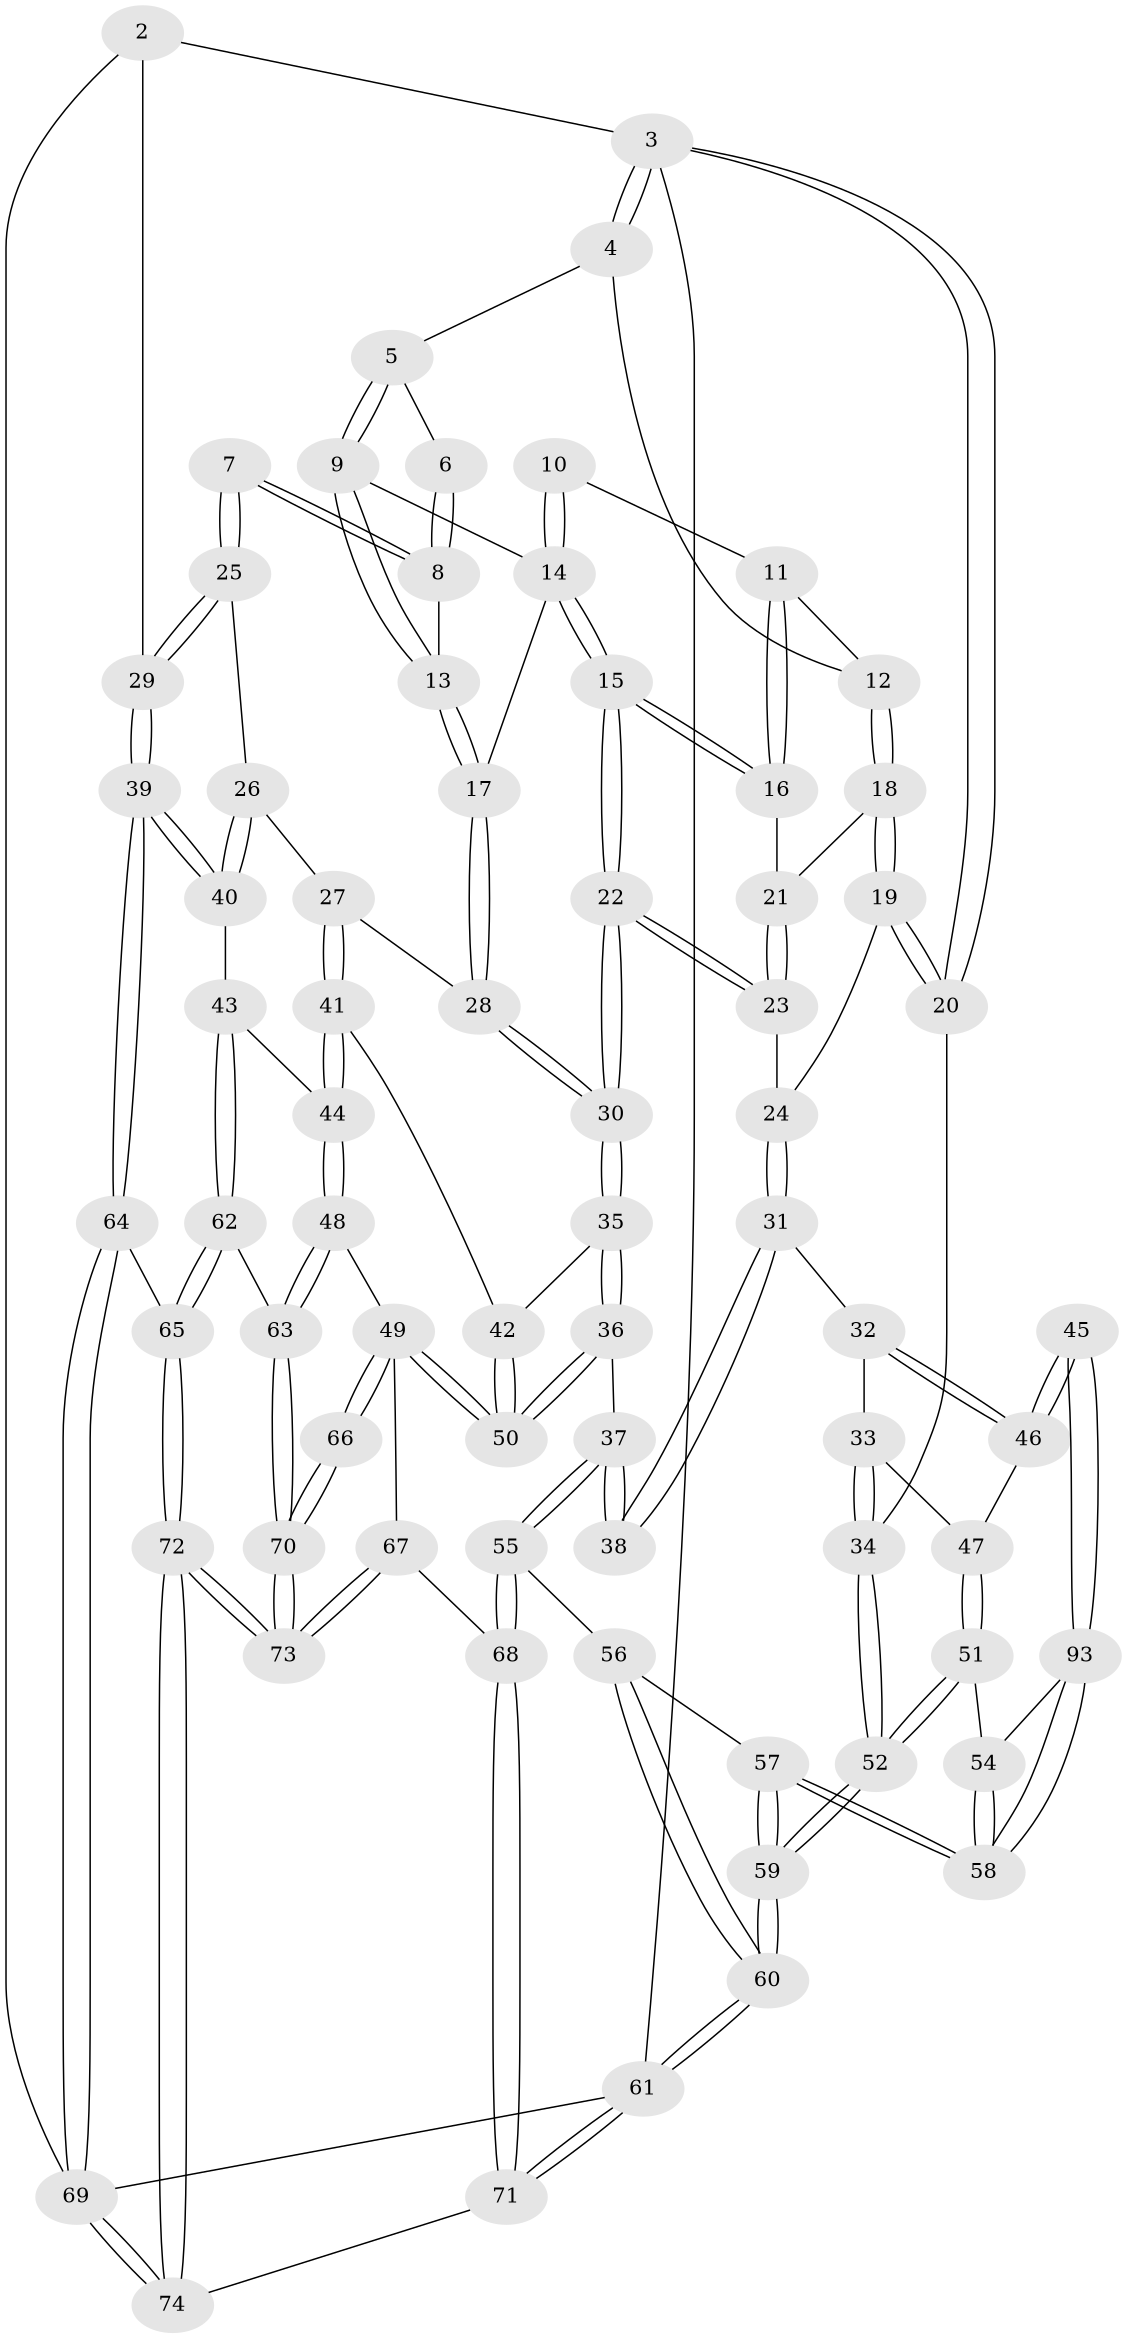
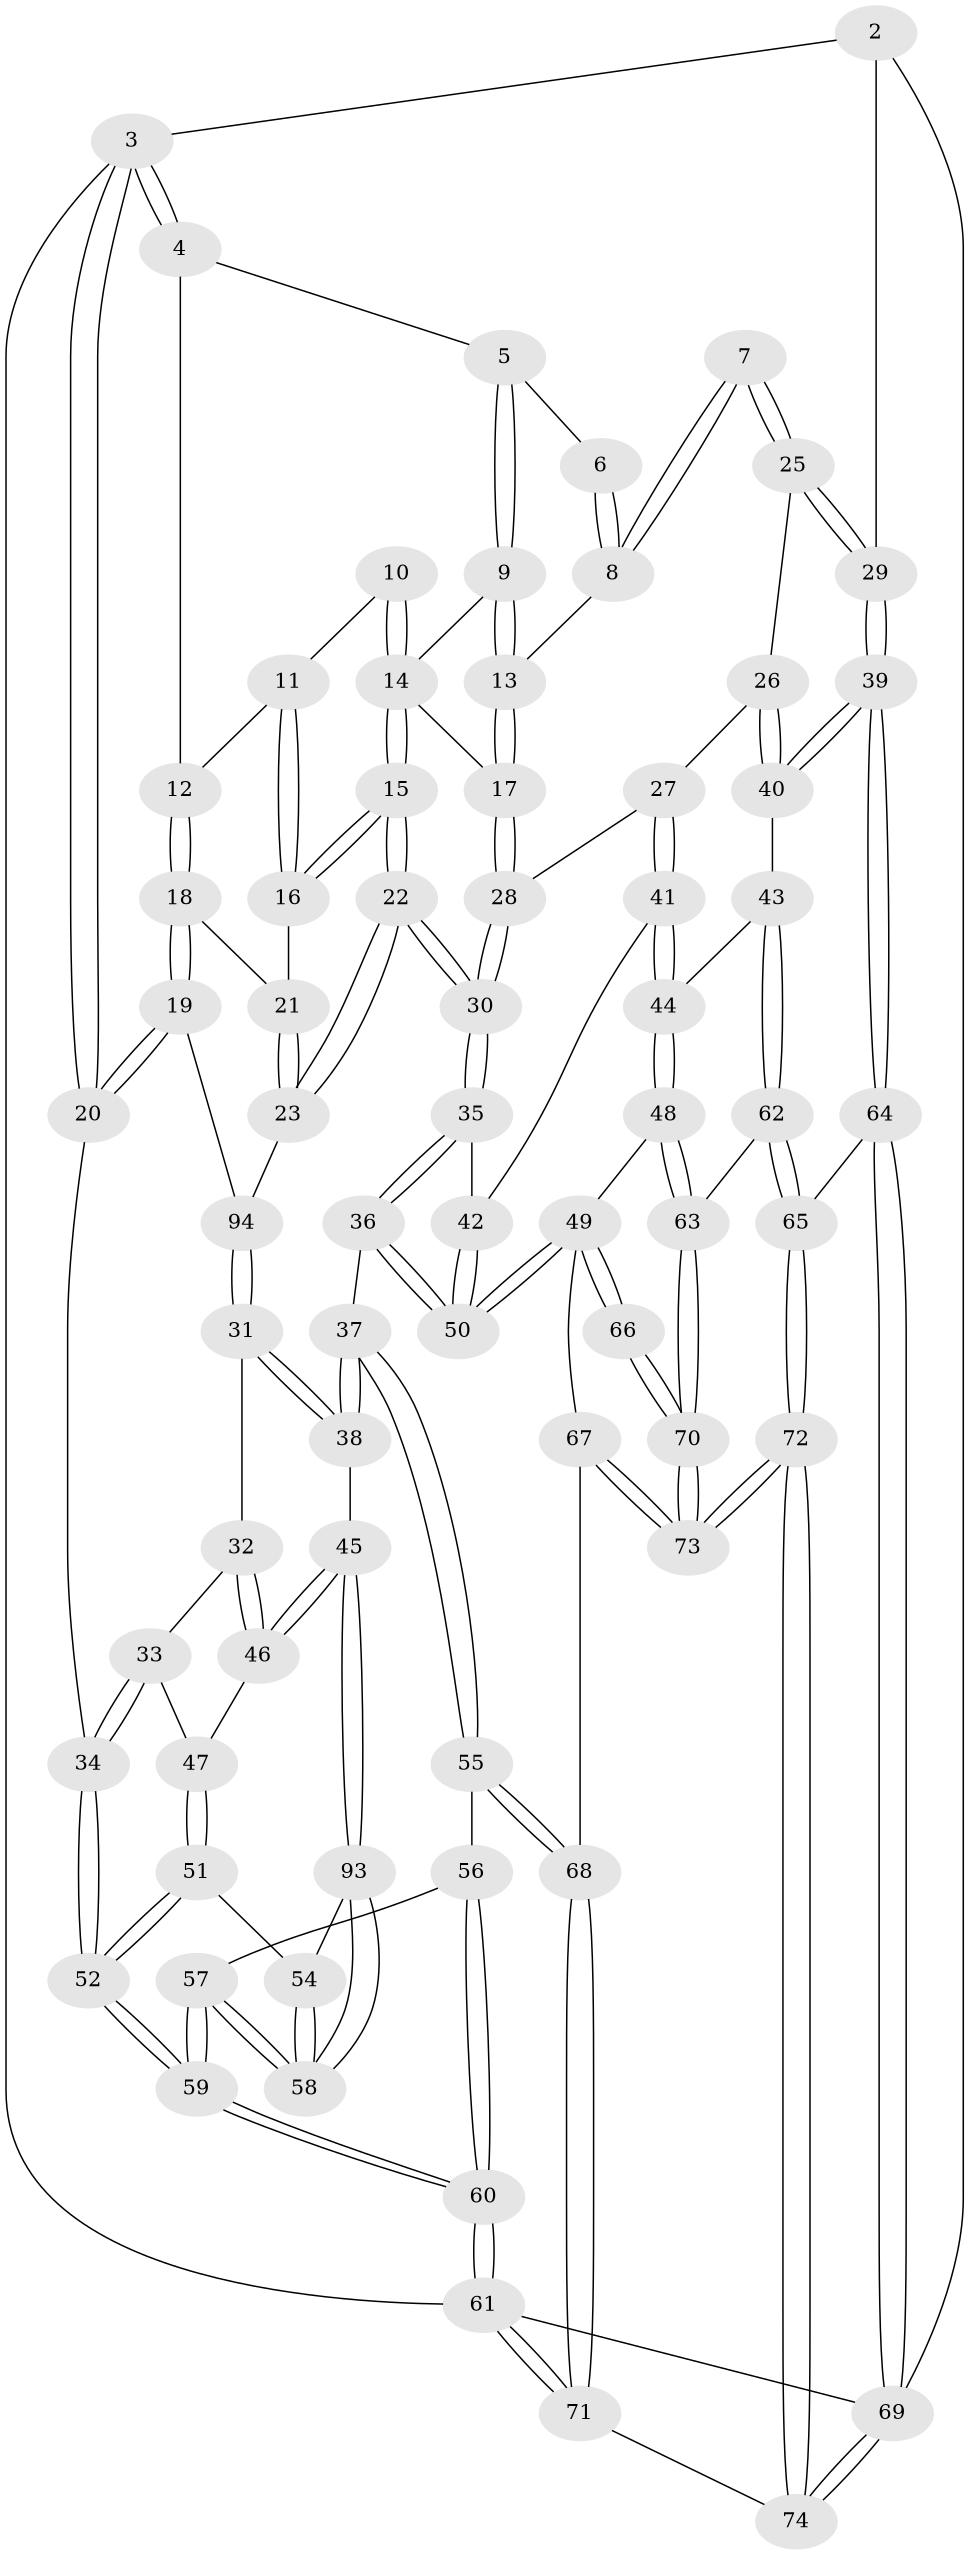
(777, 1115) -> (242, 1223)
none -> (350, 1494)
